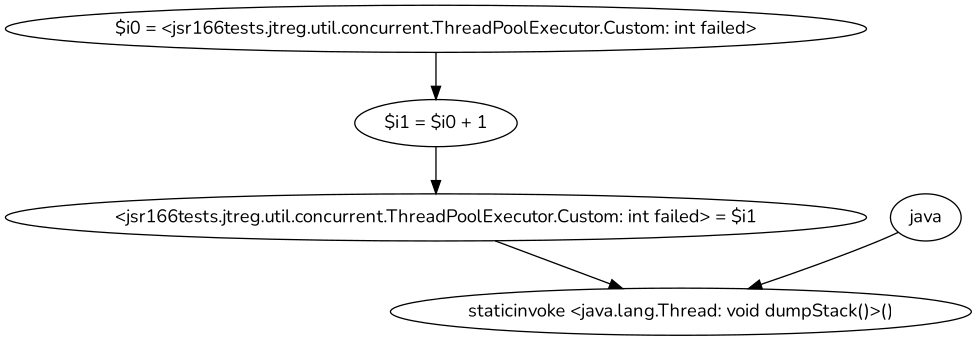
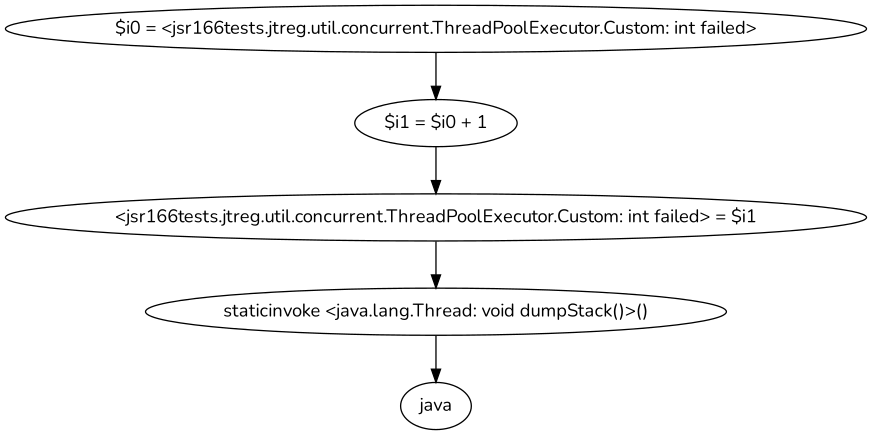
(830, 260) -> (436, 352)
